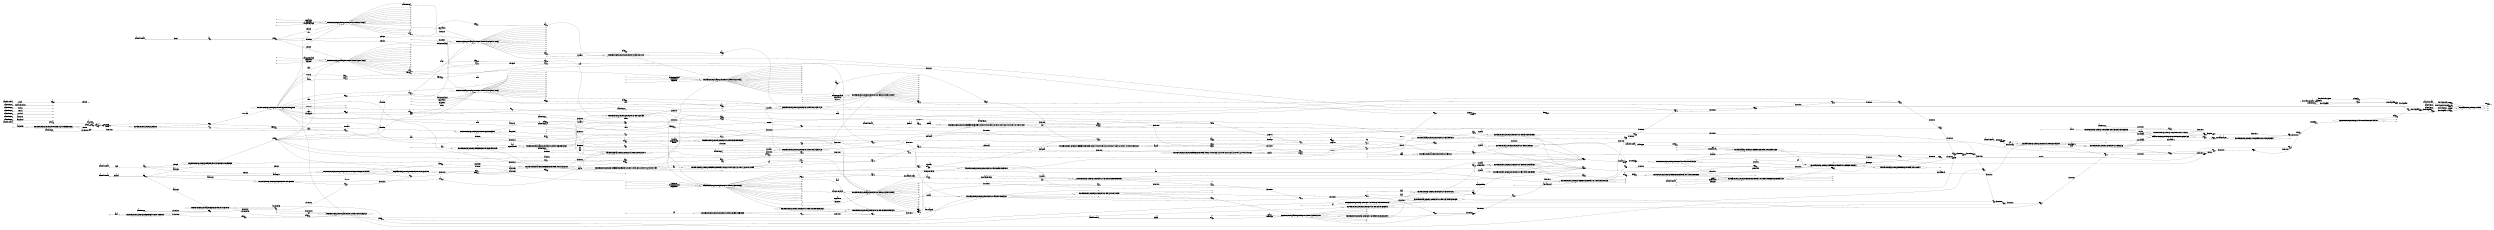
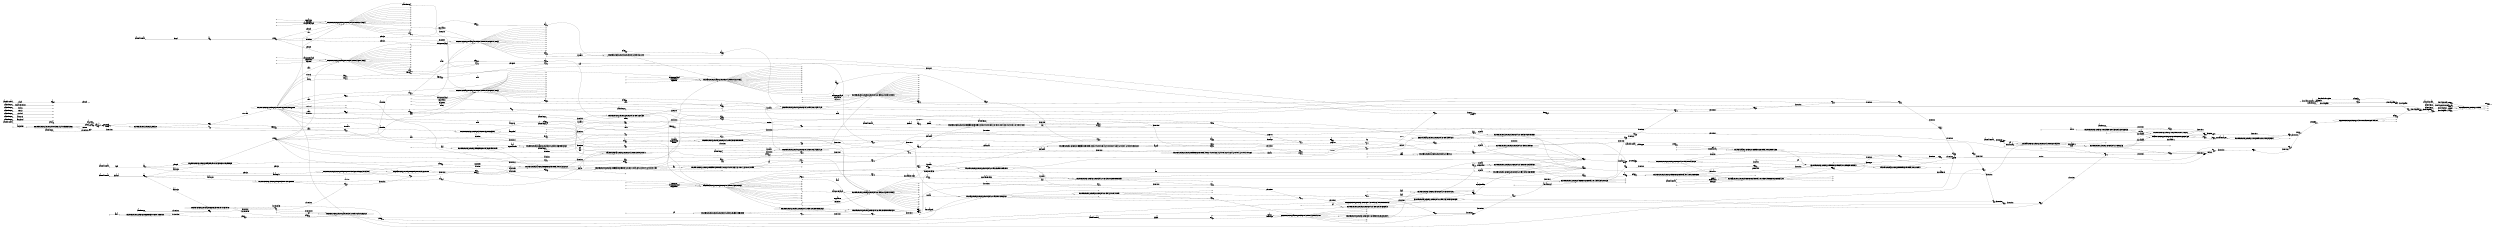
(309, 114) -> (309, 114)
(1436, 138) -> (1436, 138)
(1965, 154) -> none
(1334, 198) -> (1322, 200)
